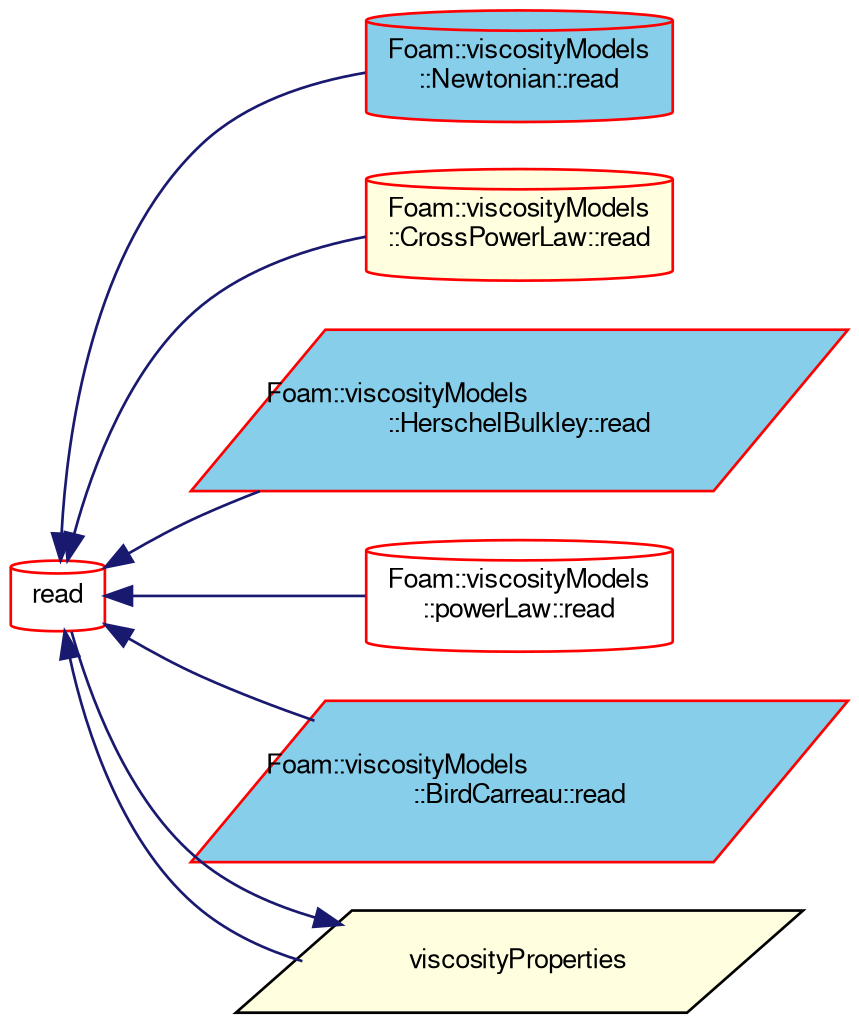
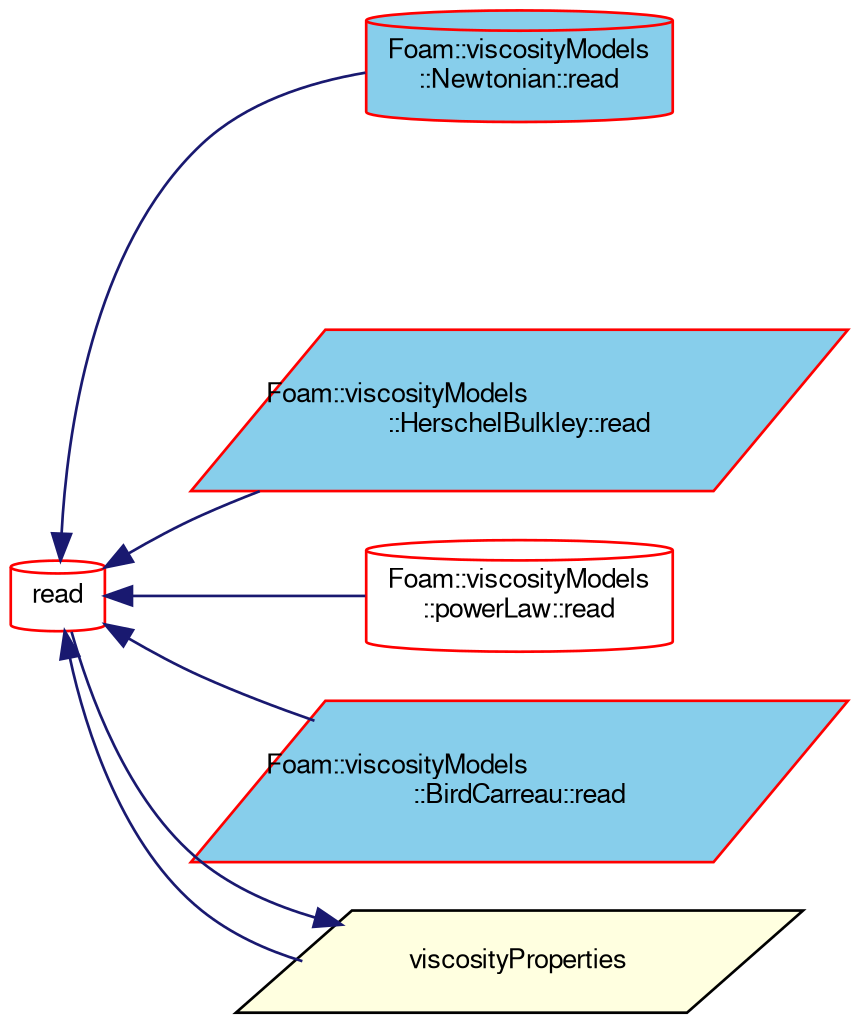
(519, 225) -> none
